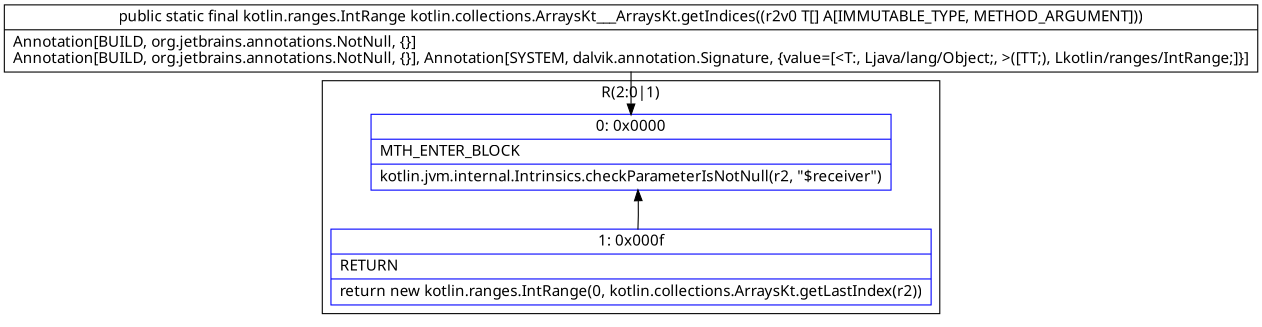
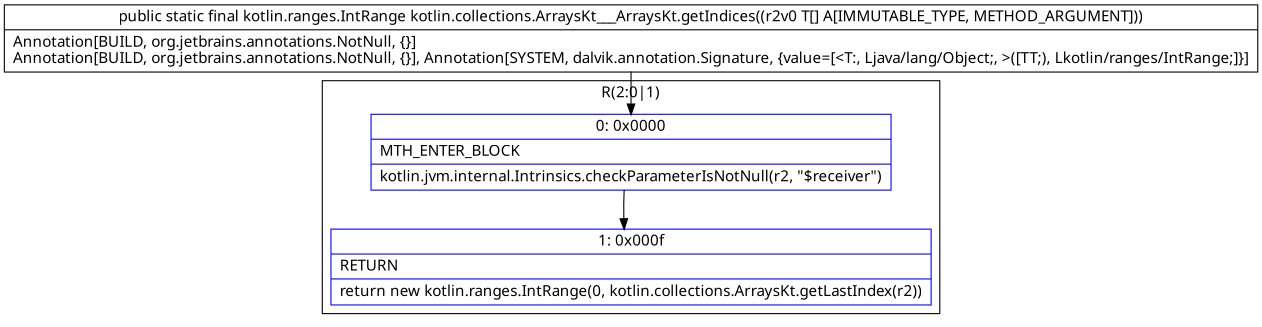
(638, 215) -> (624, 204)
